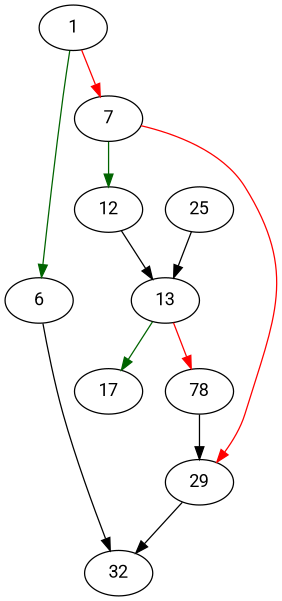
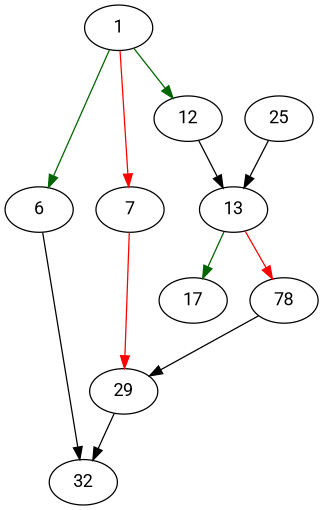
(109, 158) -> (149, 68)
